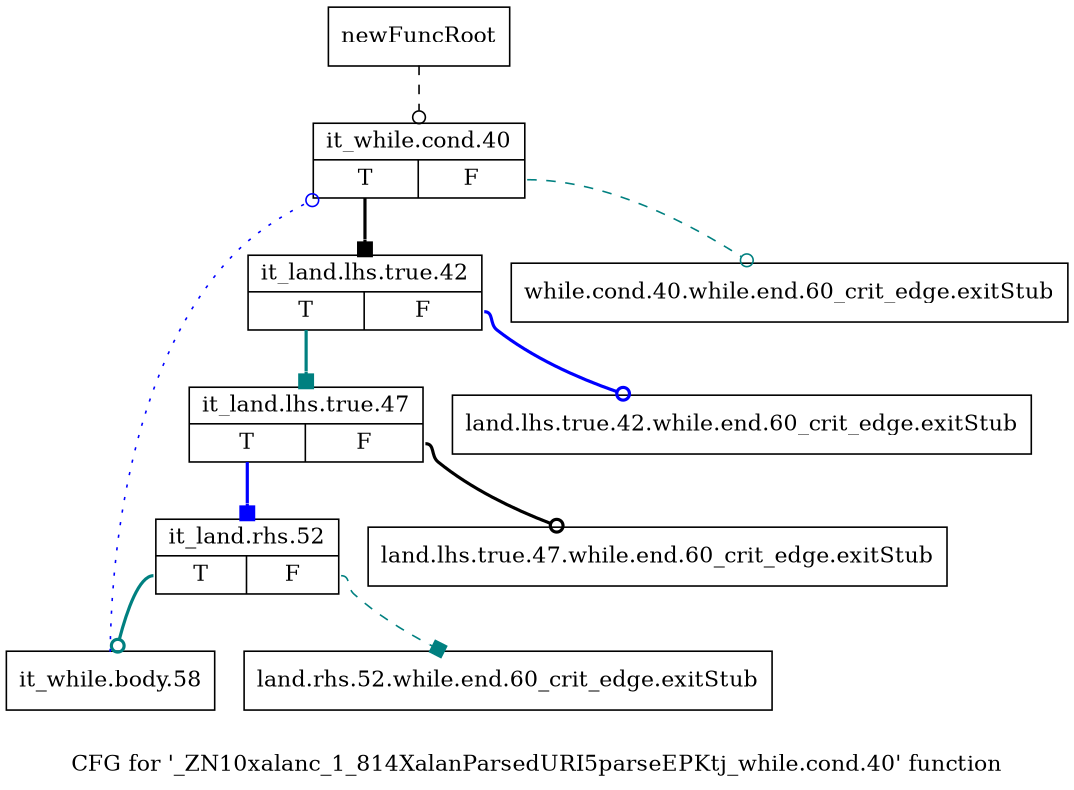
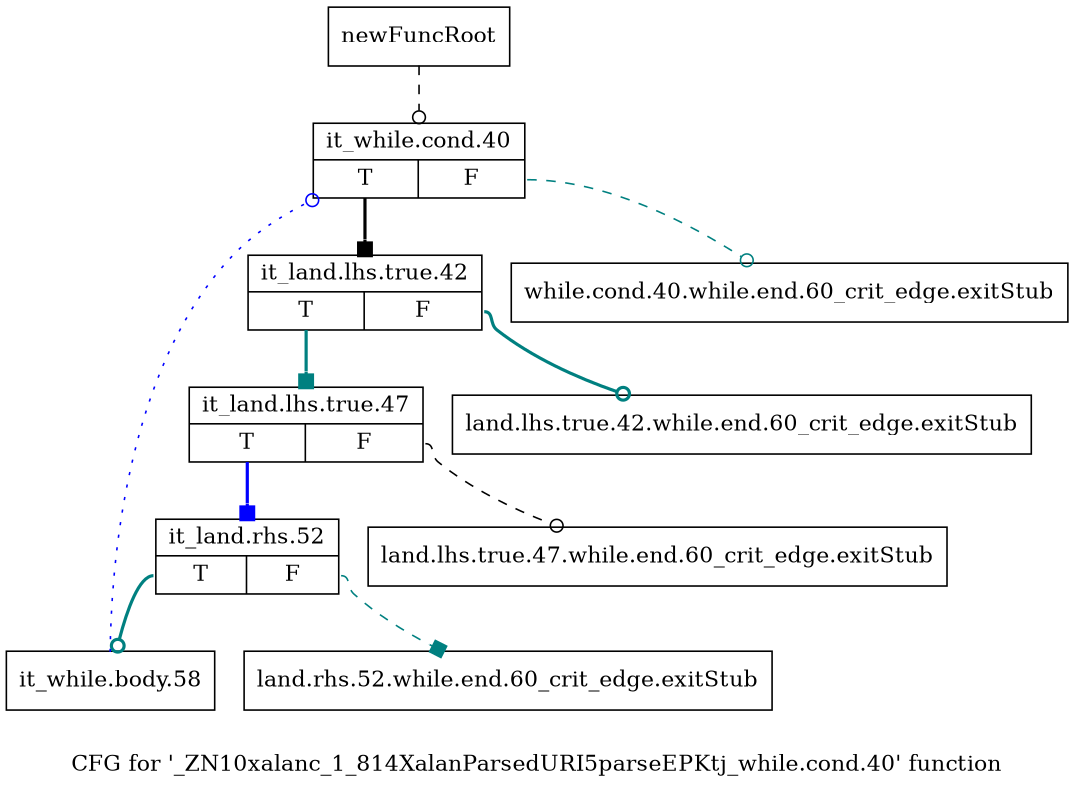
(544, 360) -> (544, 360)
(481, 491) -> (481, 491)
